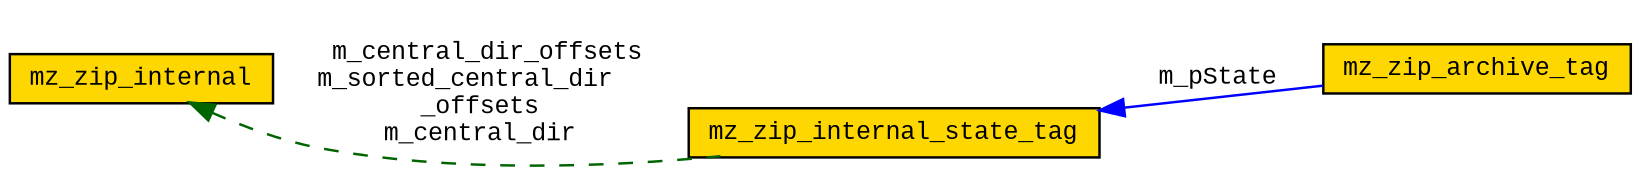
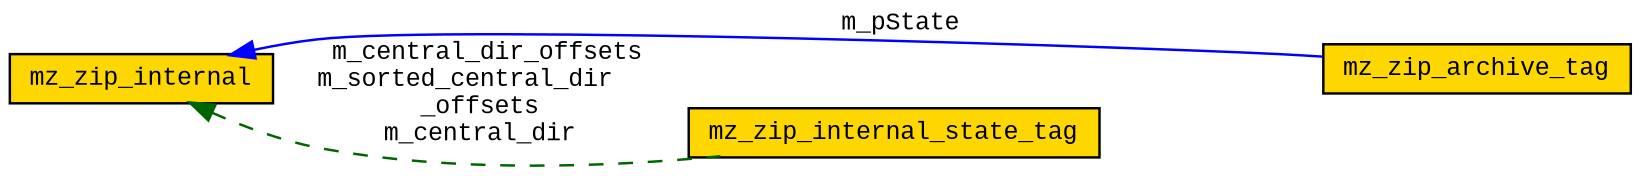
(1224, 97) -> (788, 38)
